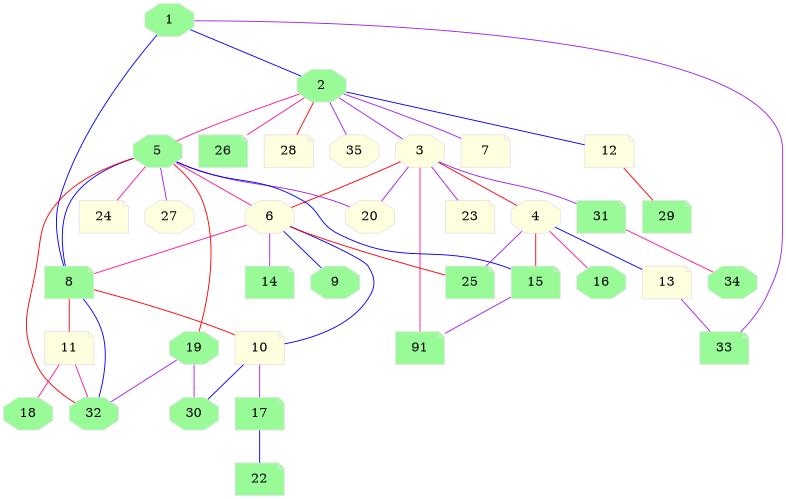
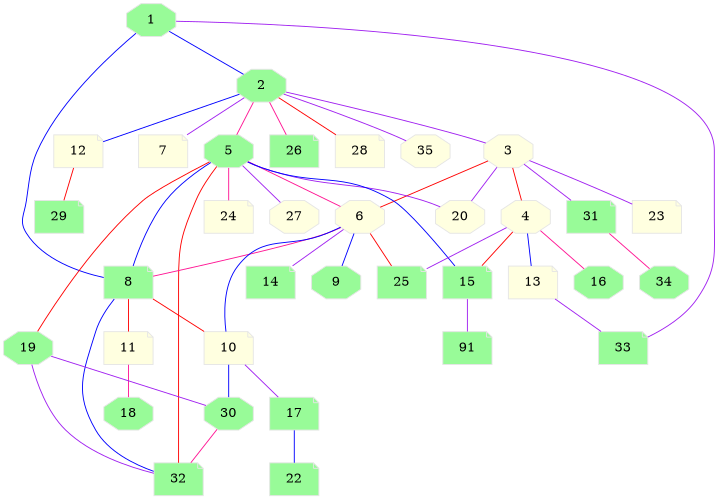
(420, 246) -> none
(82, 381) -> (204, 446)
(94, 414) -> (179, 479)
